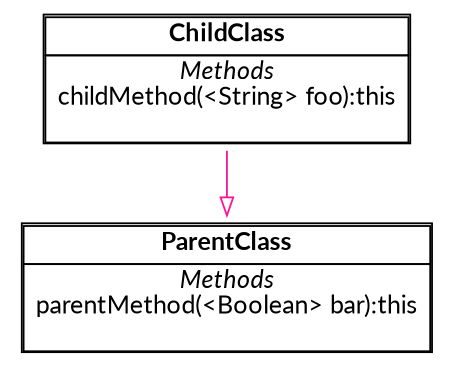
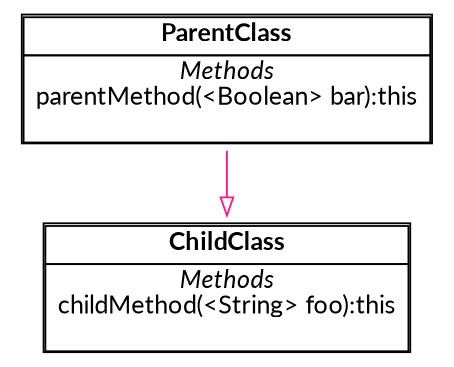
(227, 174) -> (227, 174)
